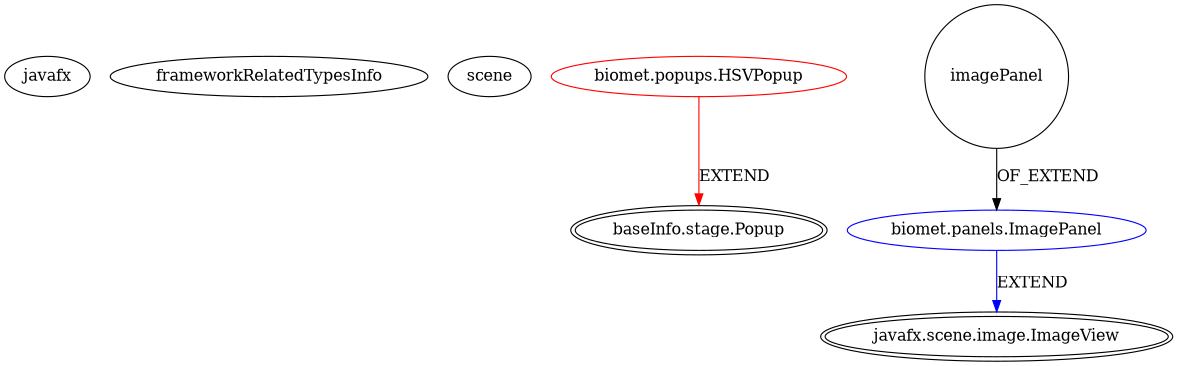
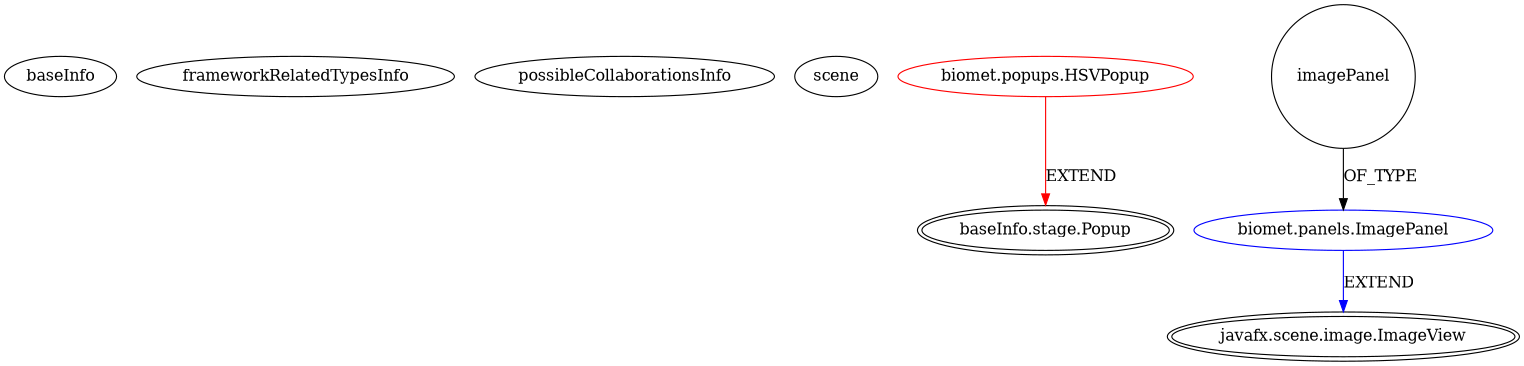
(47, 77) -> (61, 77)
none -> (625, 77)
(1048, 177) -> (1381, 177)
